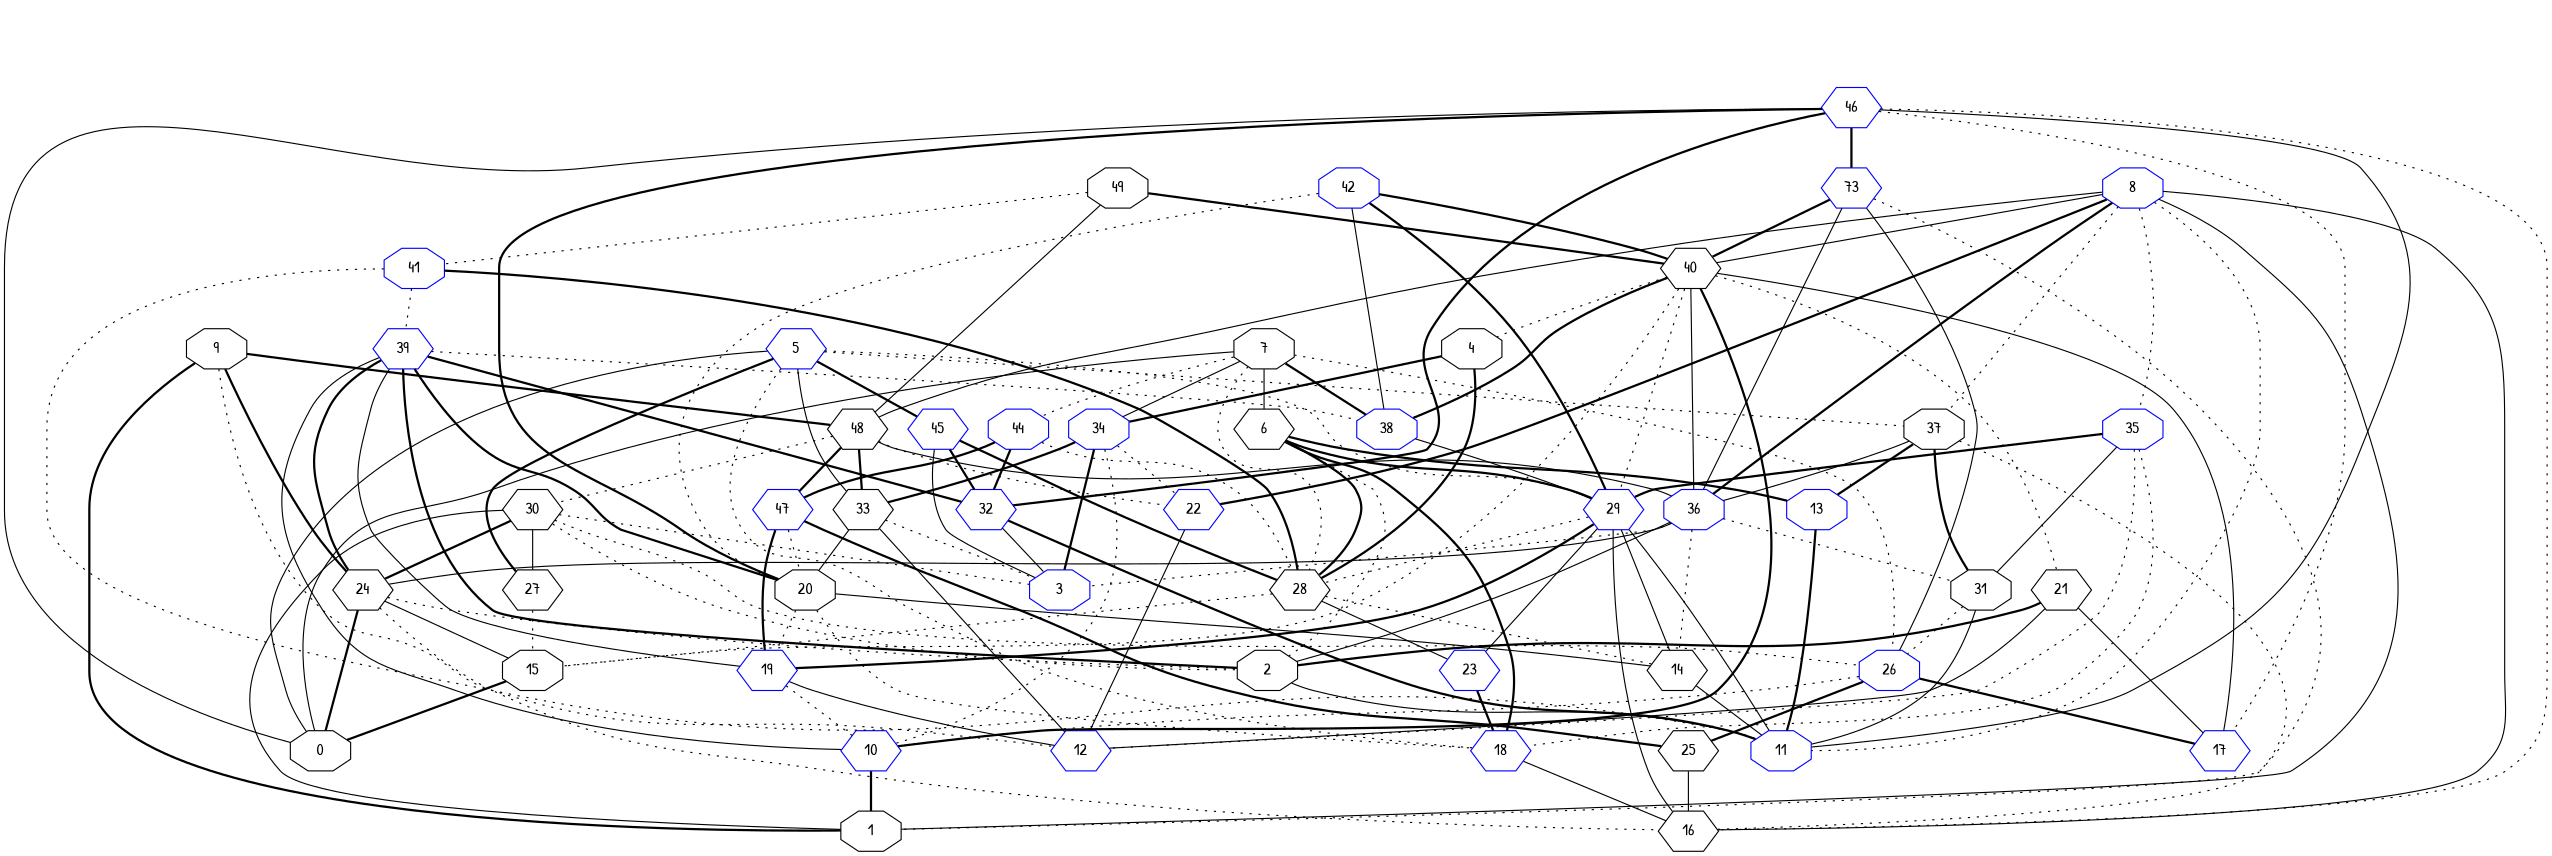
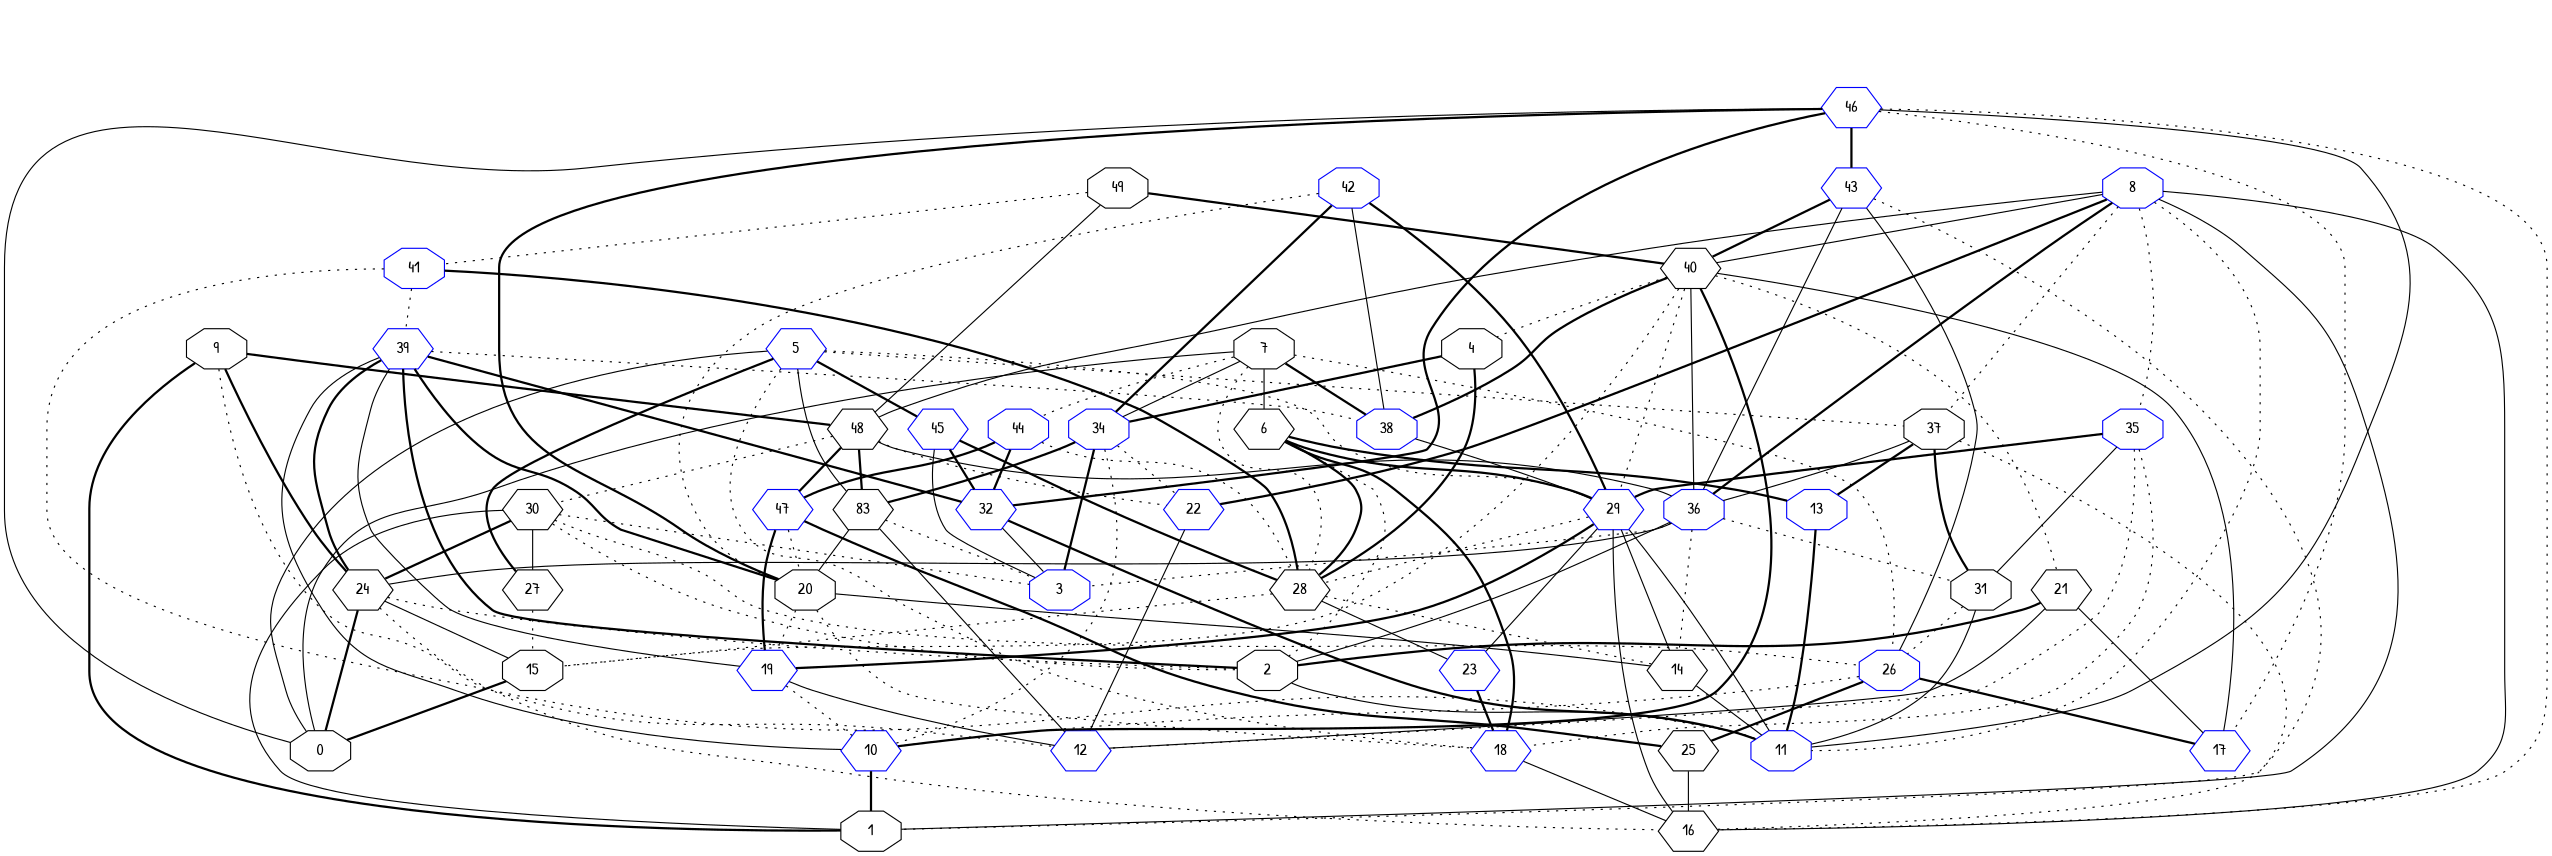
(1851, 188) -> (1851, 188)
(1524, 222) -> (1224, 309)
(863, 510) -> (863, 510)
